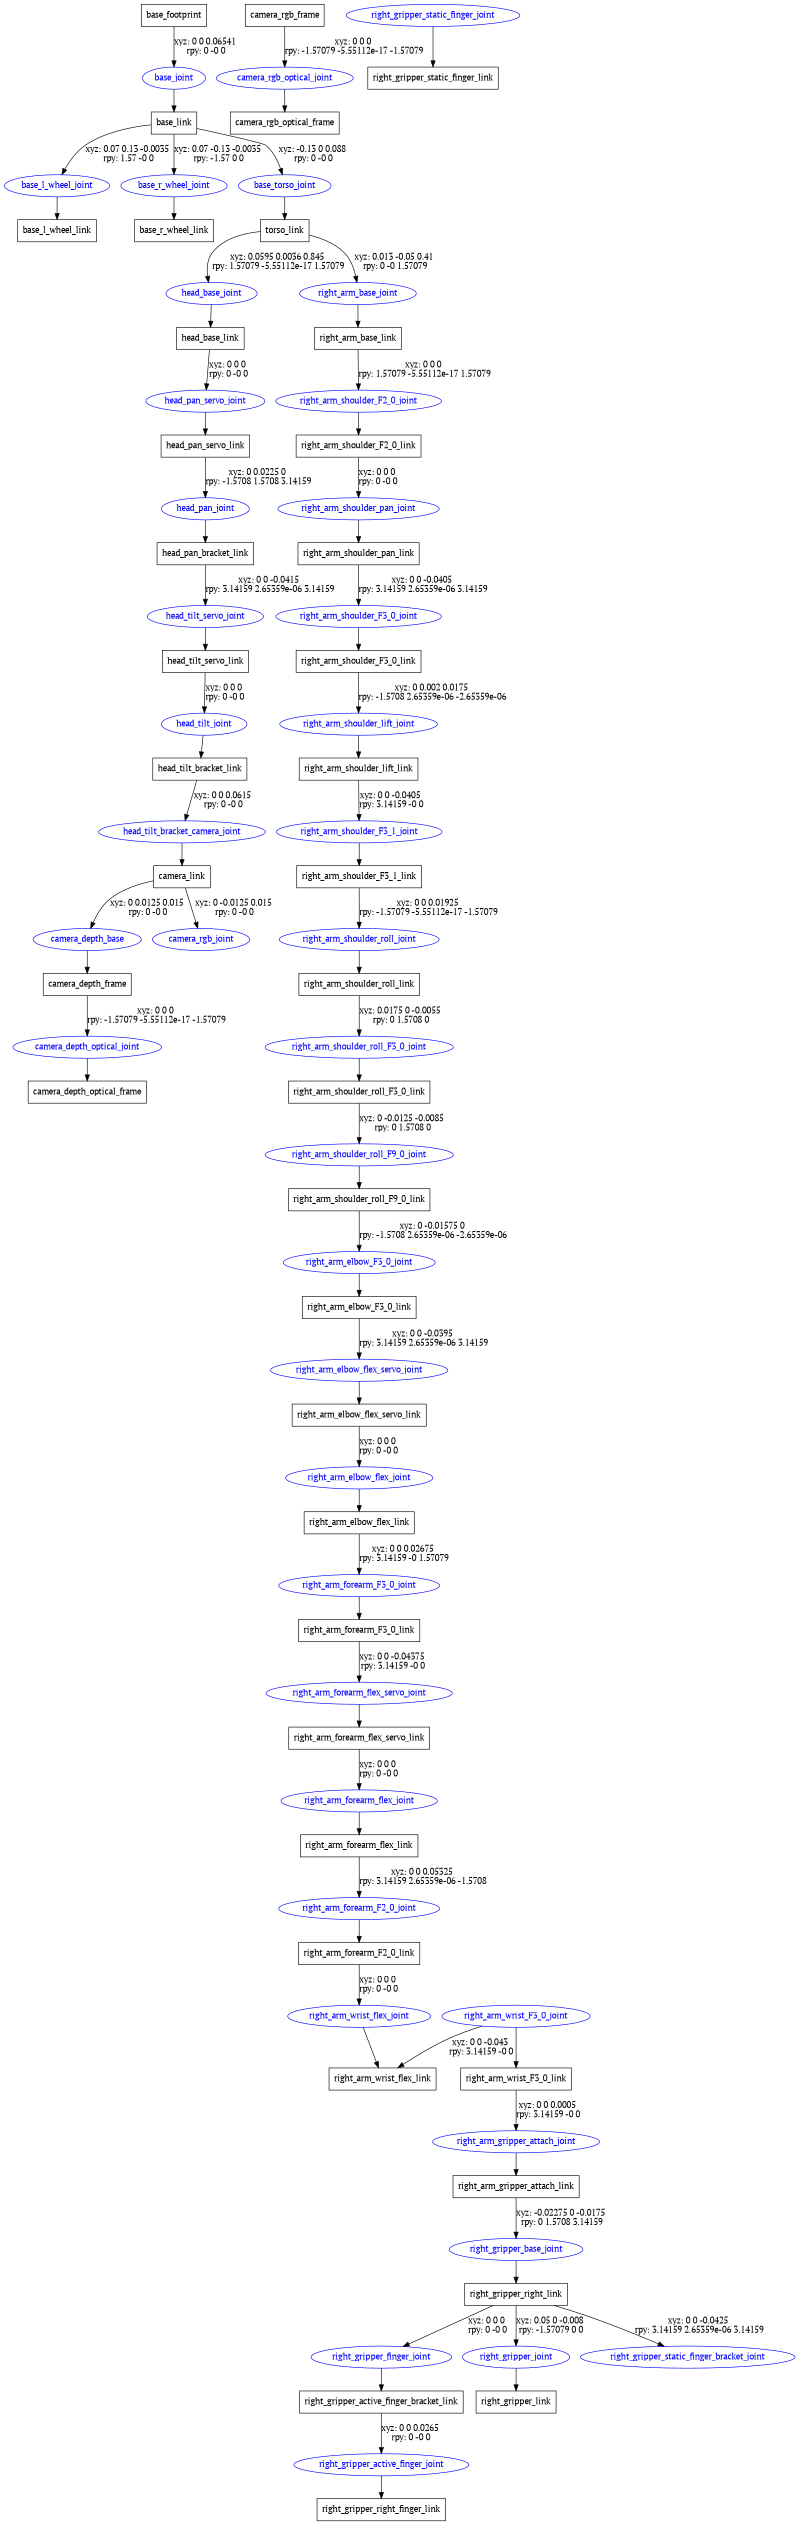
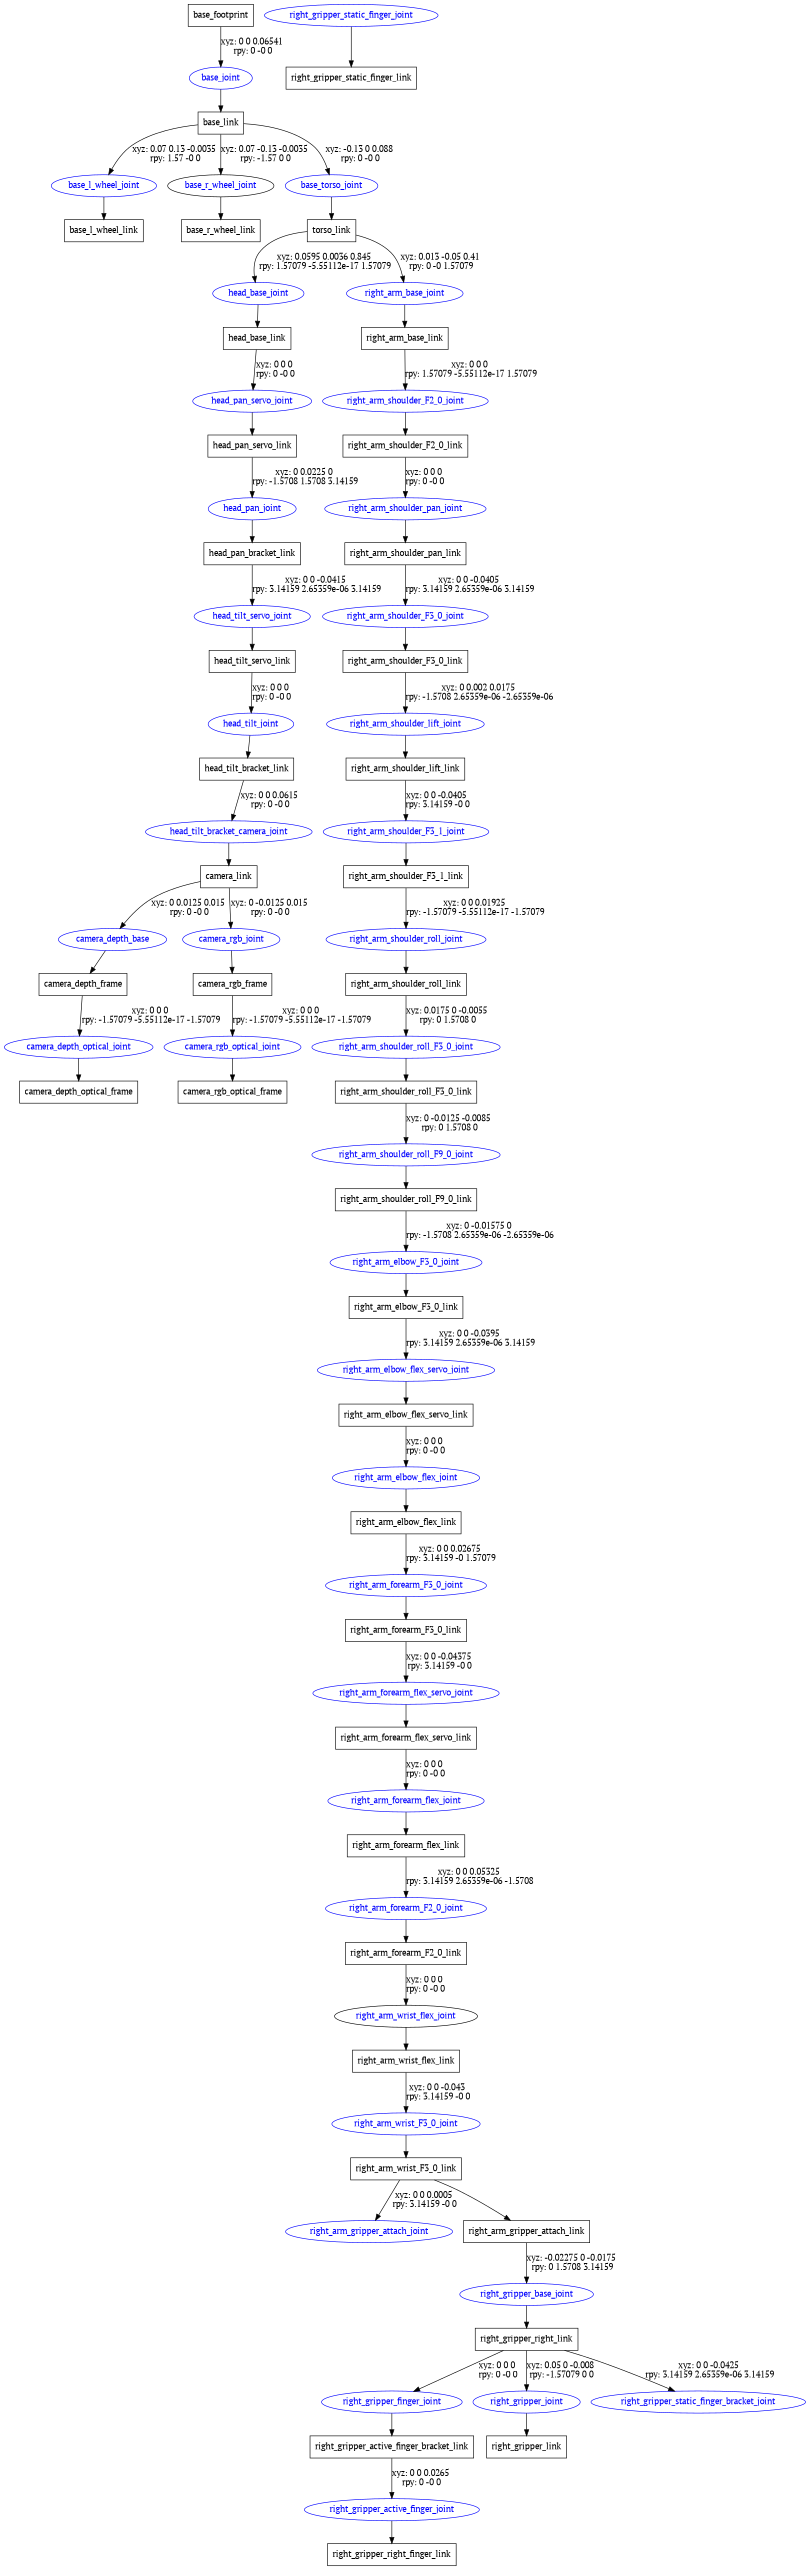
(174, 186) -> (221, 186)
none -> (232, 959)
(359, 2016) -> (406, 2016)
(441, 2042) -> (406, 2089)
(516, 2161) -> (471, 2197)
